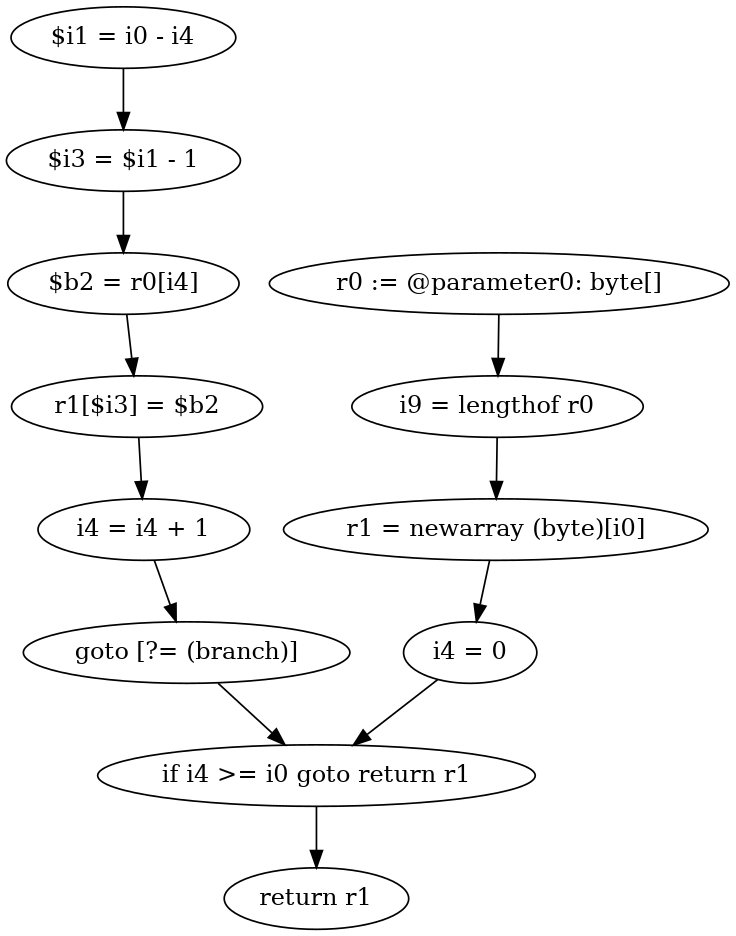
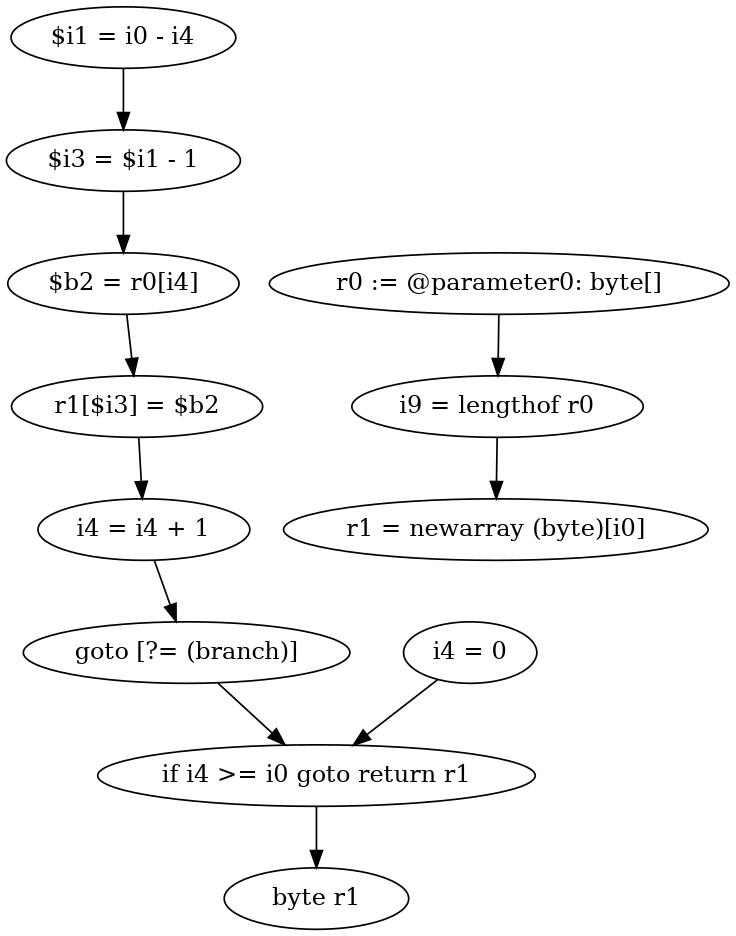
(485, 583) -> none
(316, 899) -> (316, 899)
